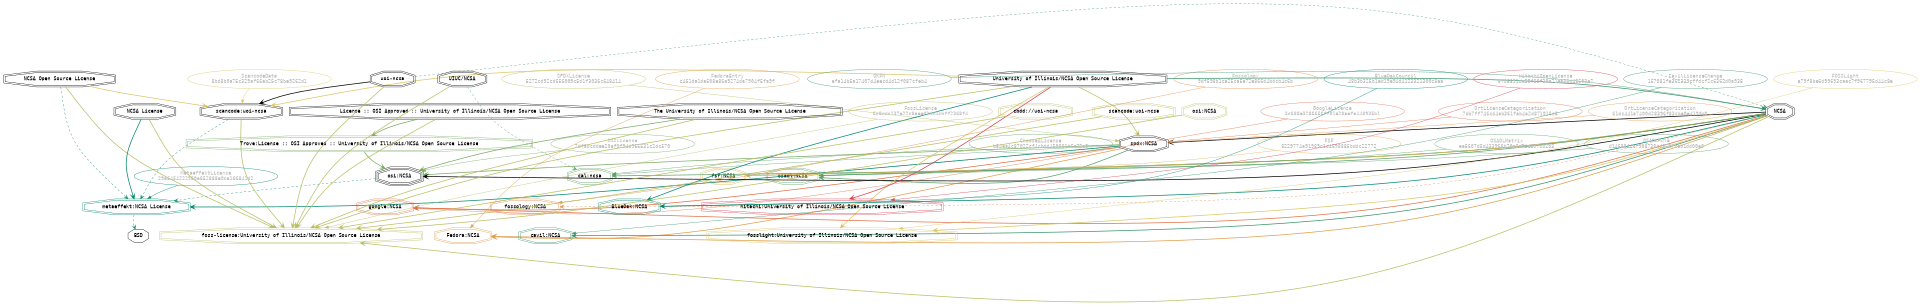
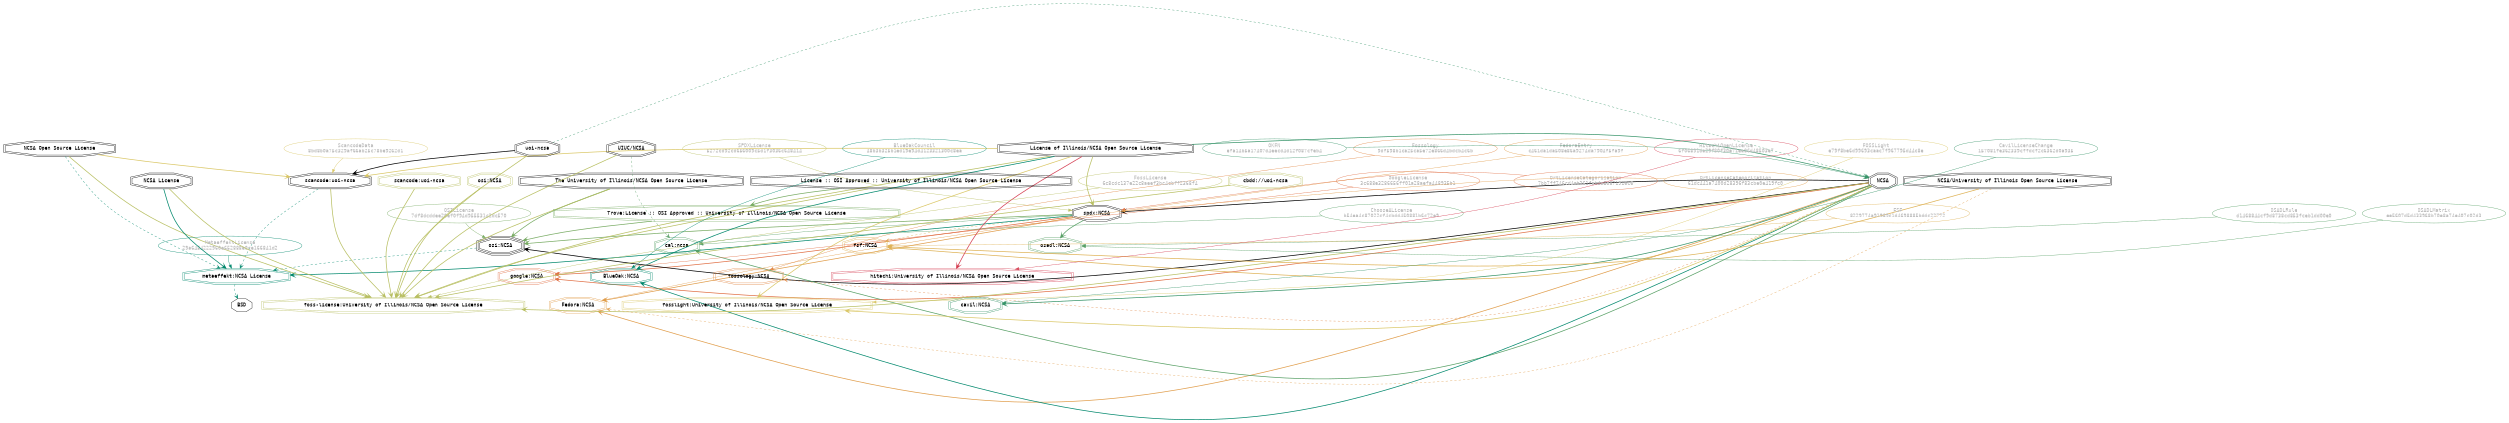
(1063, 79) -> (1096, 149)
(1296, 160) -> none
none -> (2008, 181)
